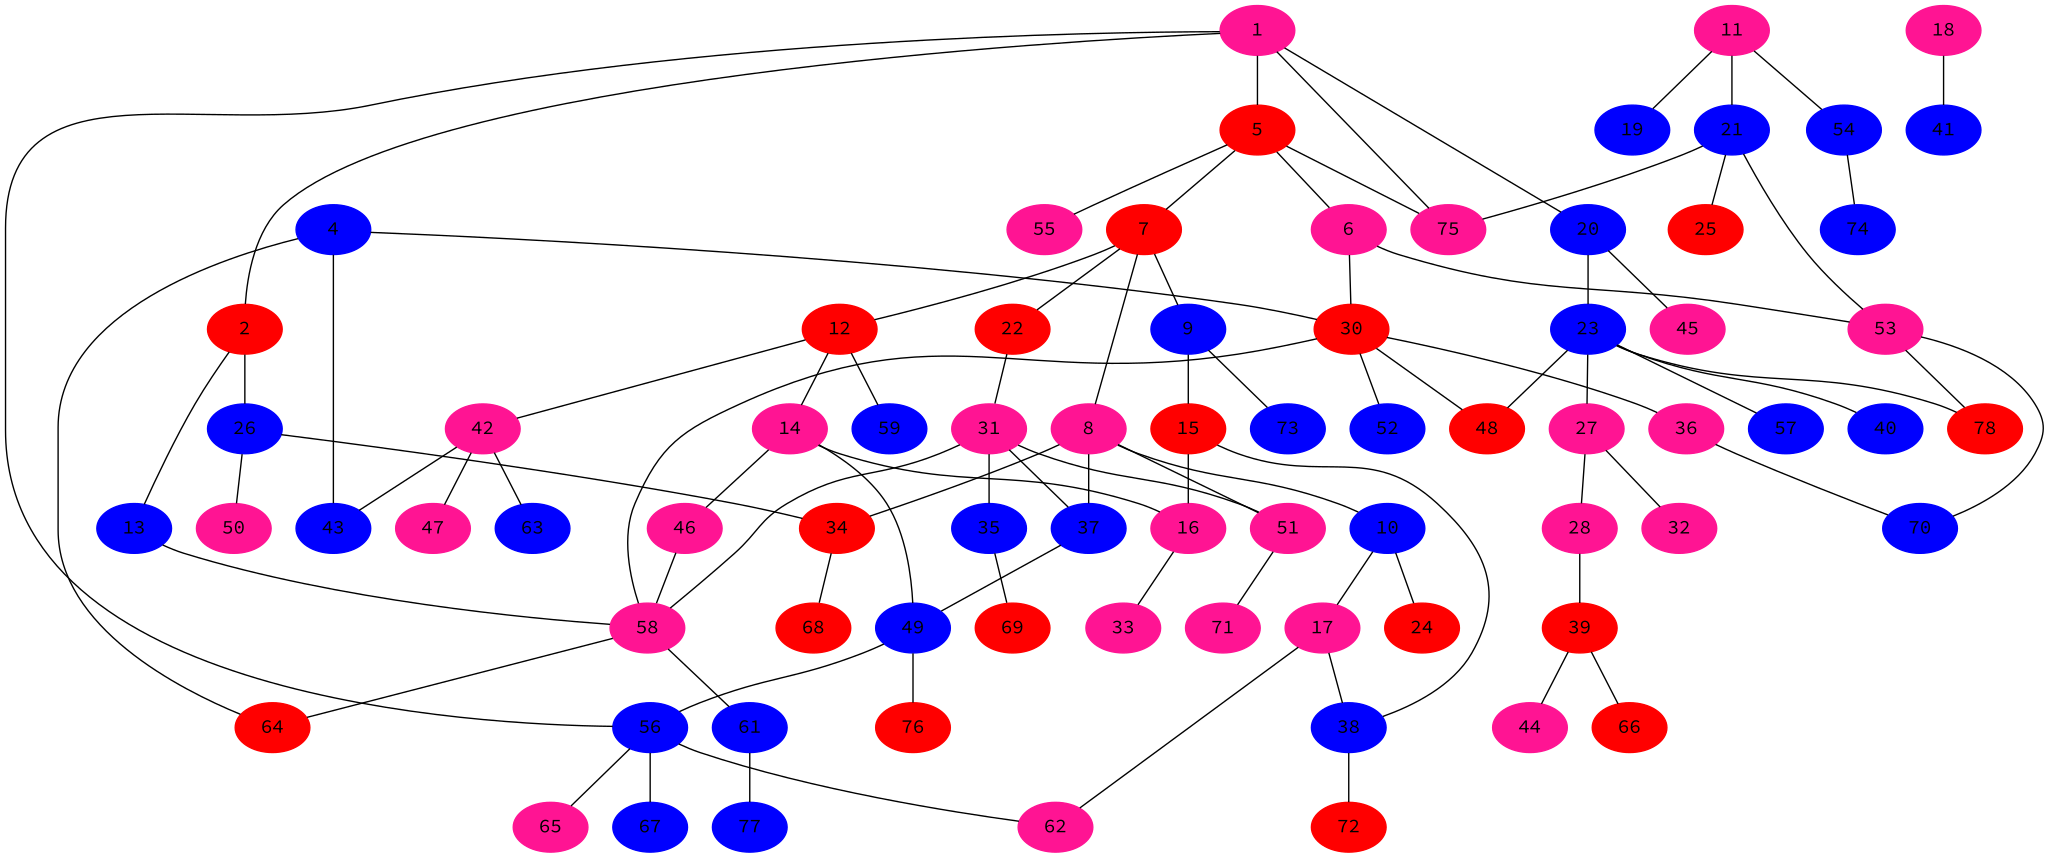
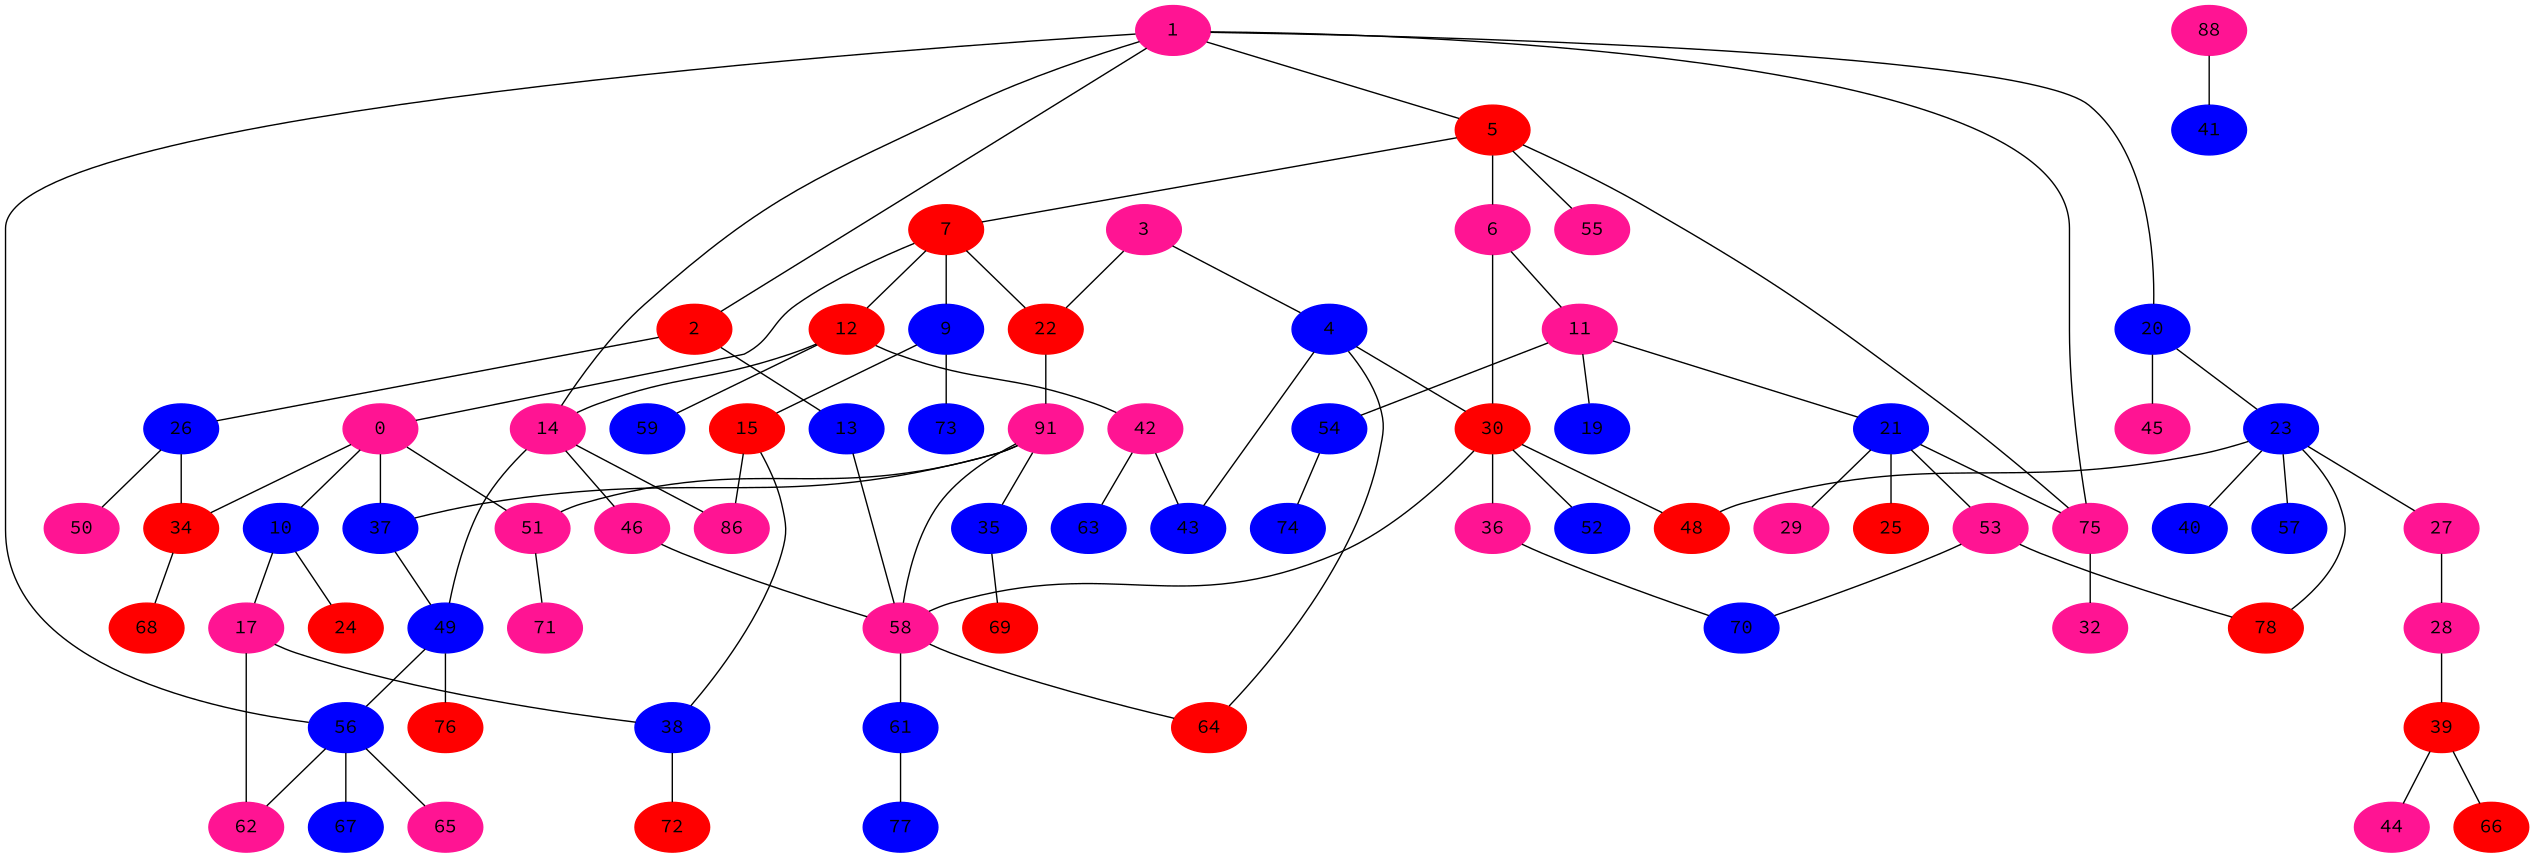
(1944, 30) -> (2209, 30)
none -> (820, 178)
none -> (1144, 230)
(1612, 291) -> (1536, 279)
(989, 429) -> (1046, 429)
(1089, 429) -> (380, 429)
(1633, 479) -> (2090, 581)
(433, 528) -> none
(1188, 528) -> (732, 528)
none -> (1791, 528)
(1123, 628) -> none
